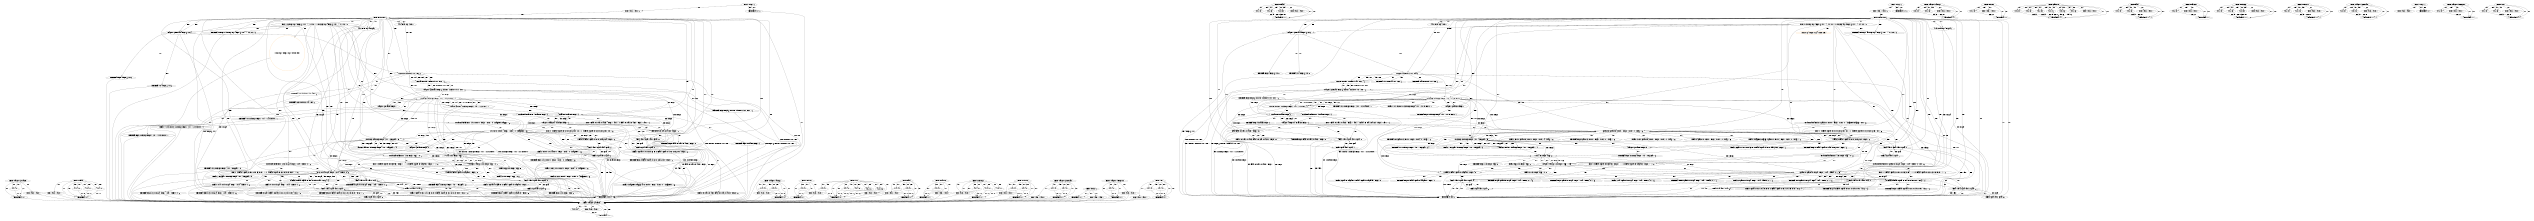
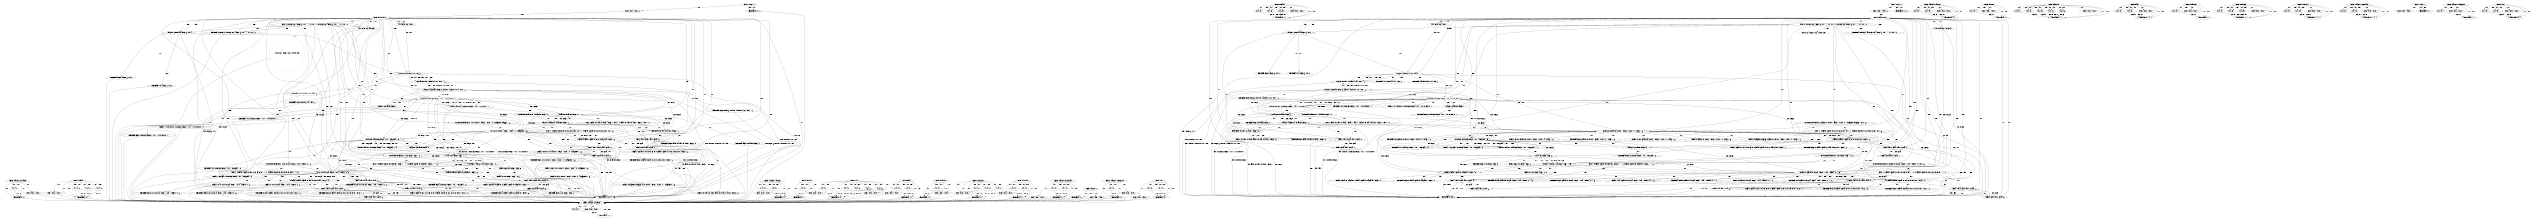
(2074, 11) -> none
